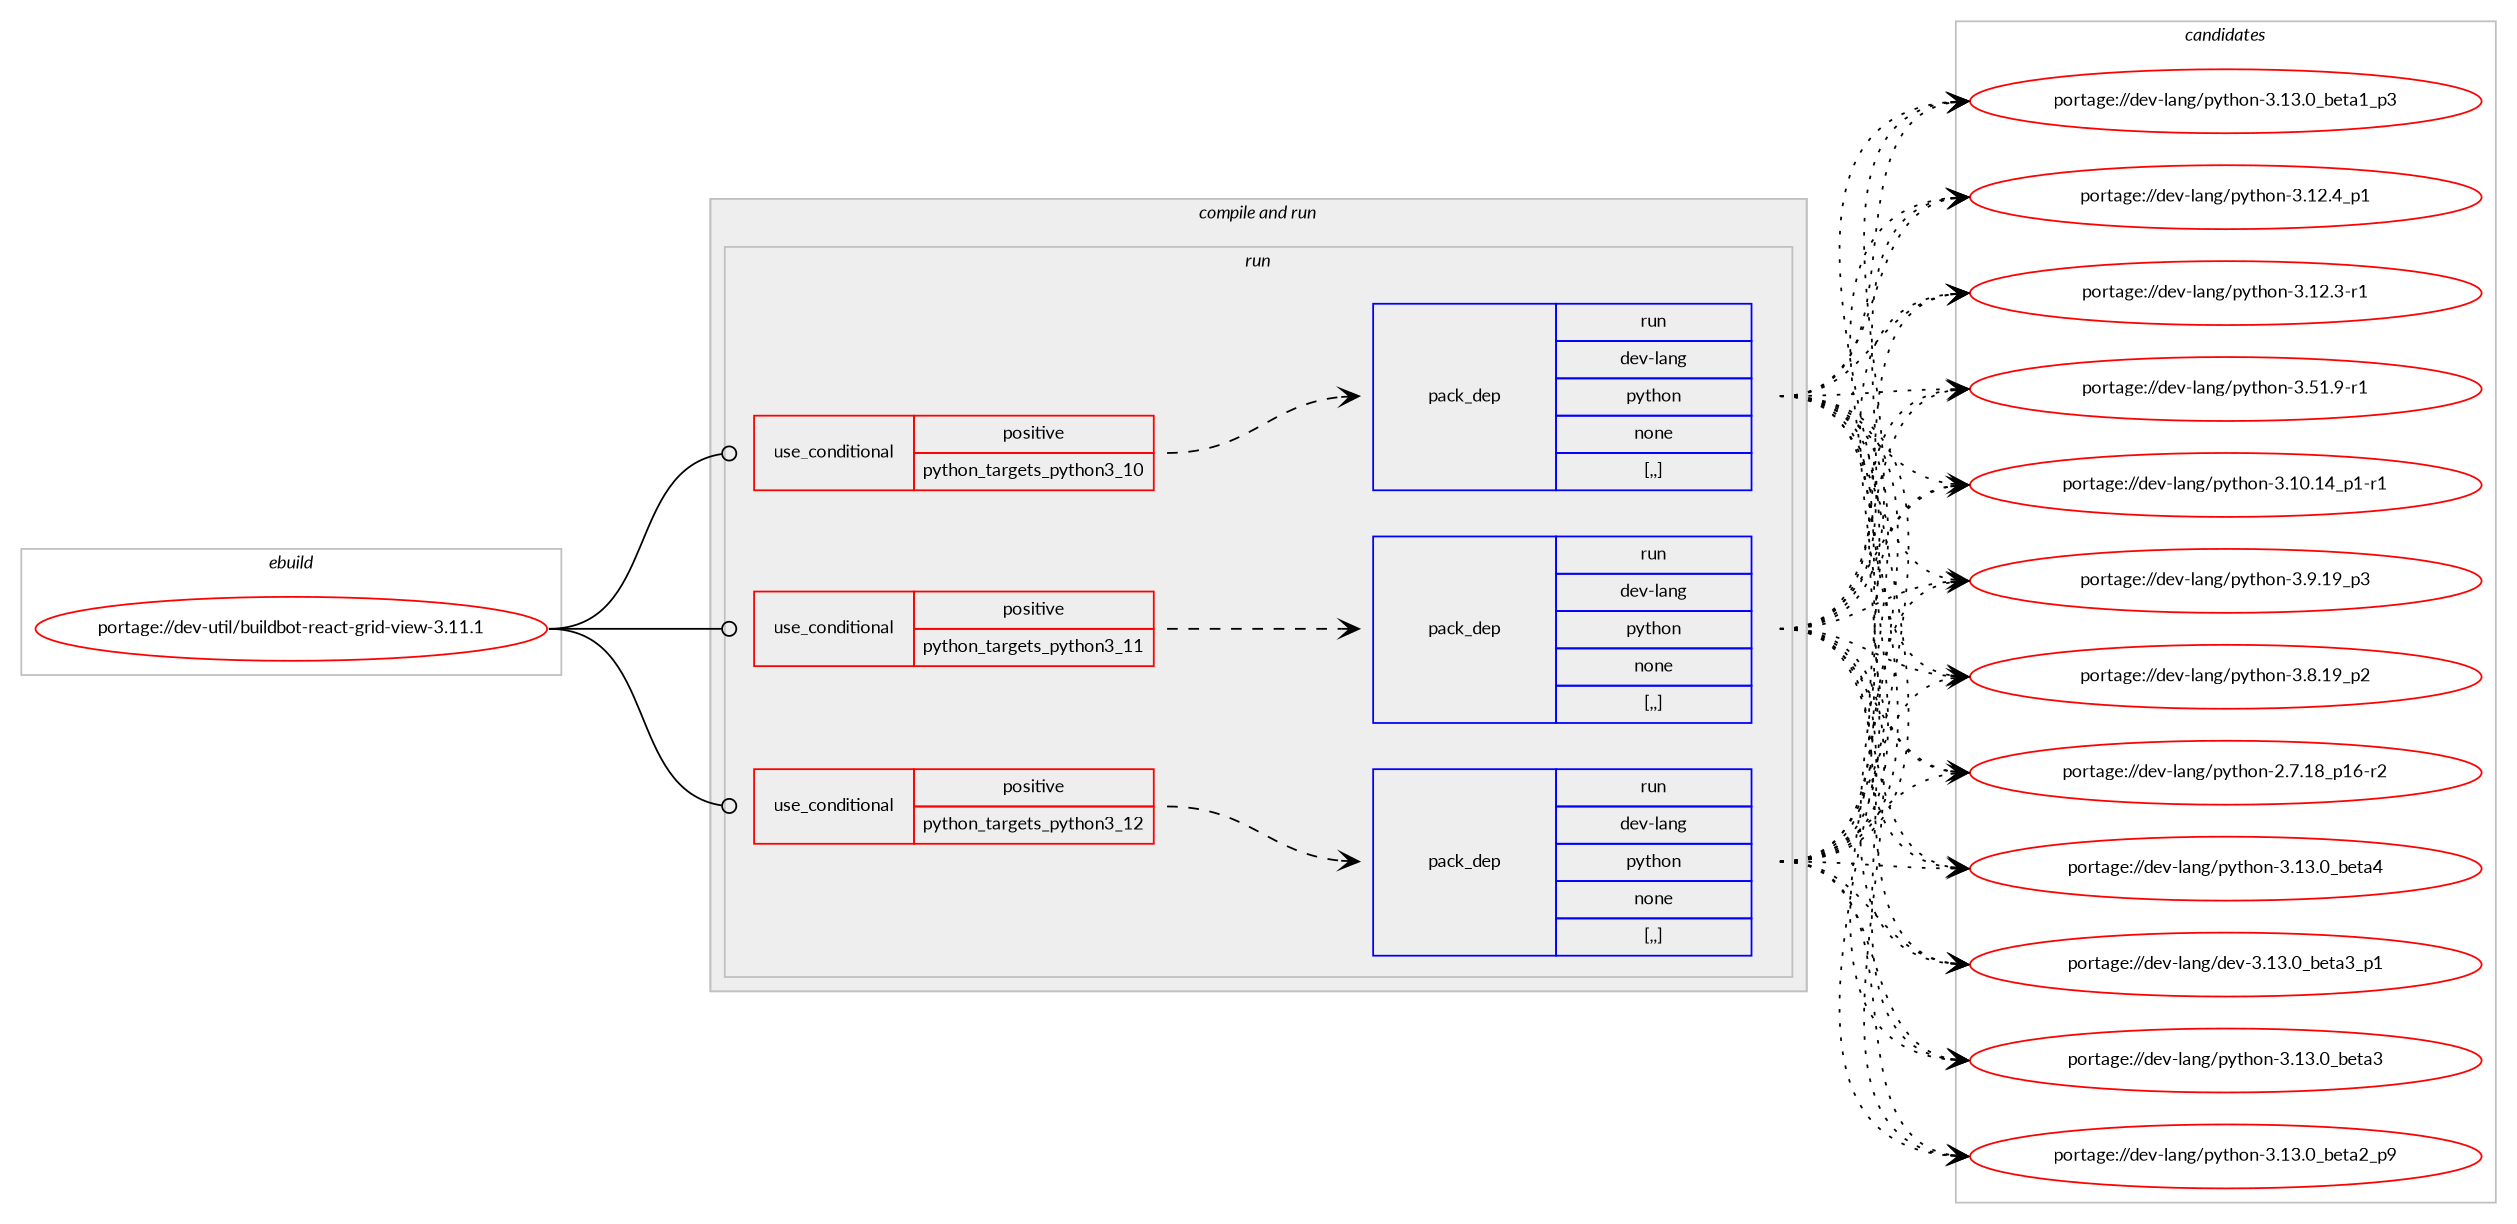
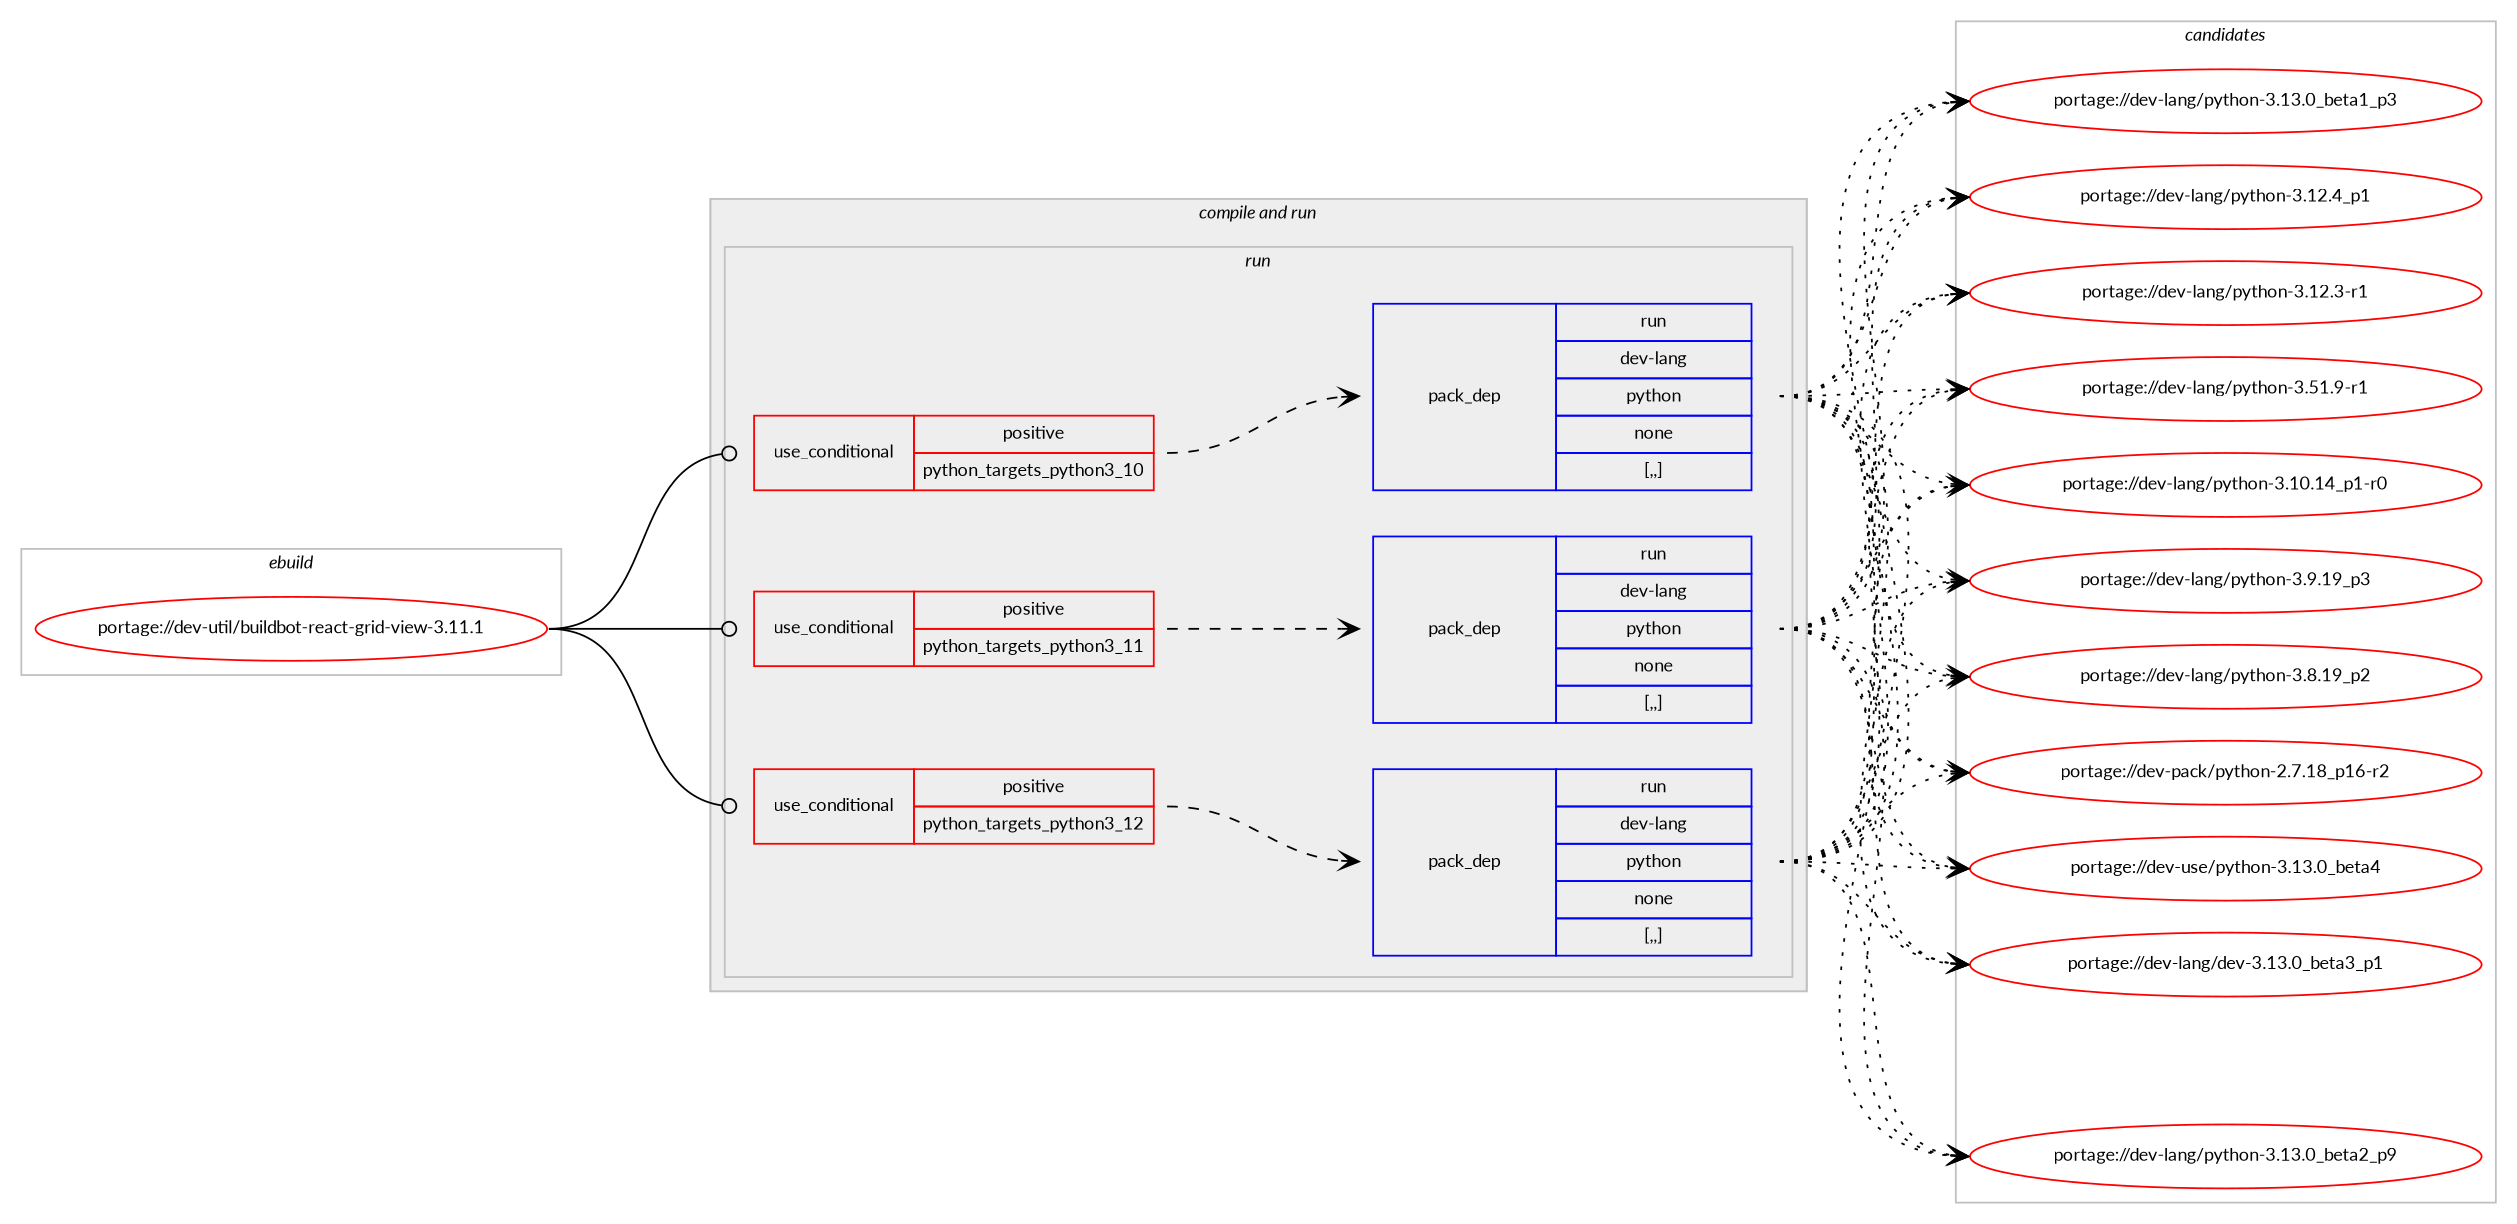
(2226, 485) -> (2226, 485)
(2226, 773) -> (2226, 773)
(2226, 869) -> (2226, 869)
(2226, 1061) -> none
